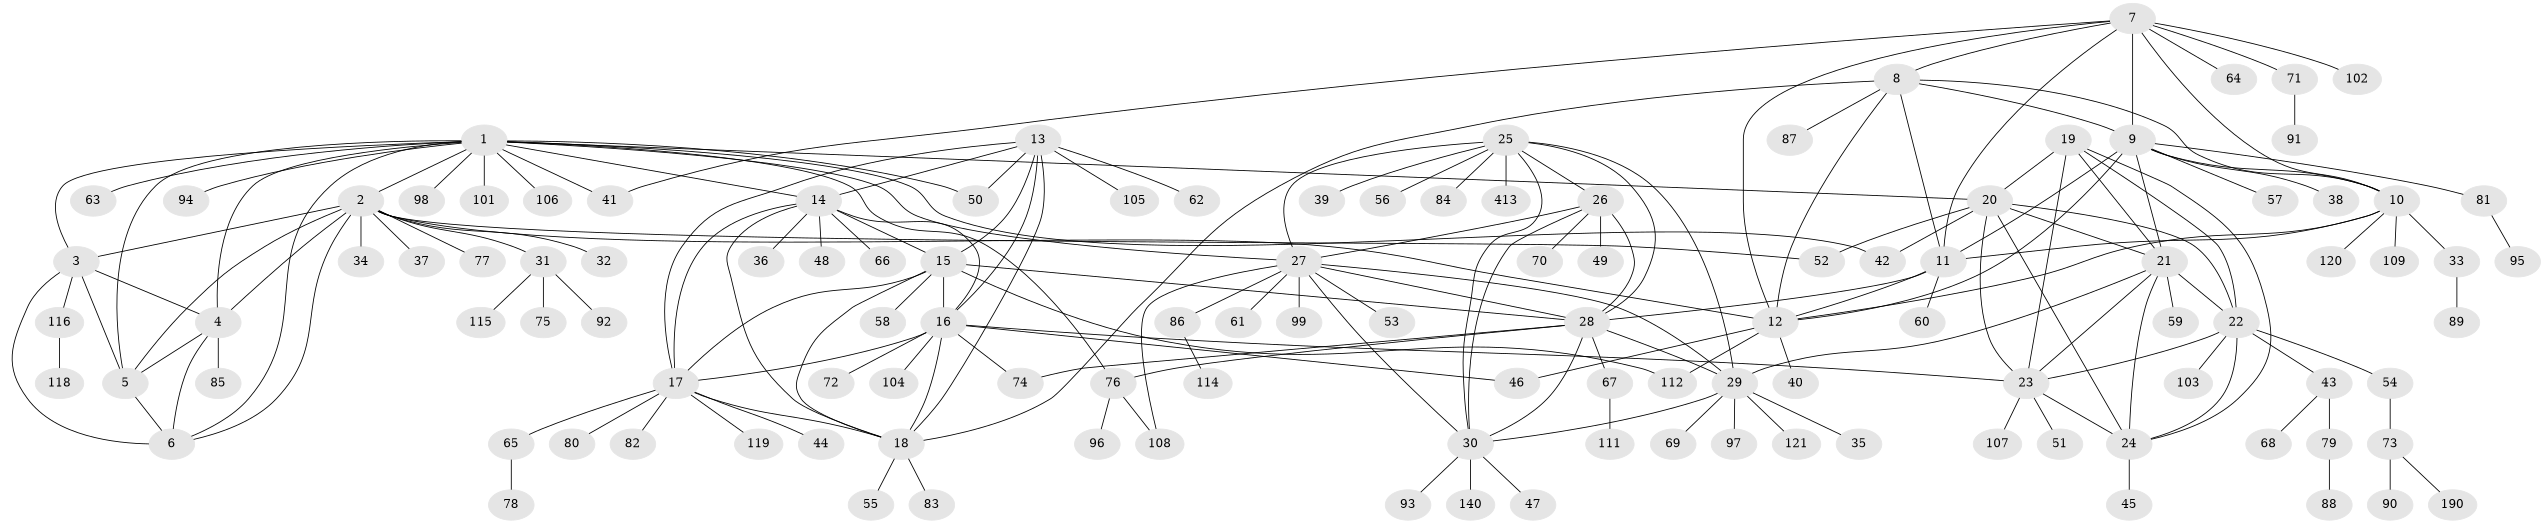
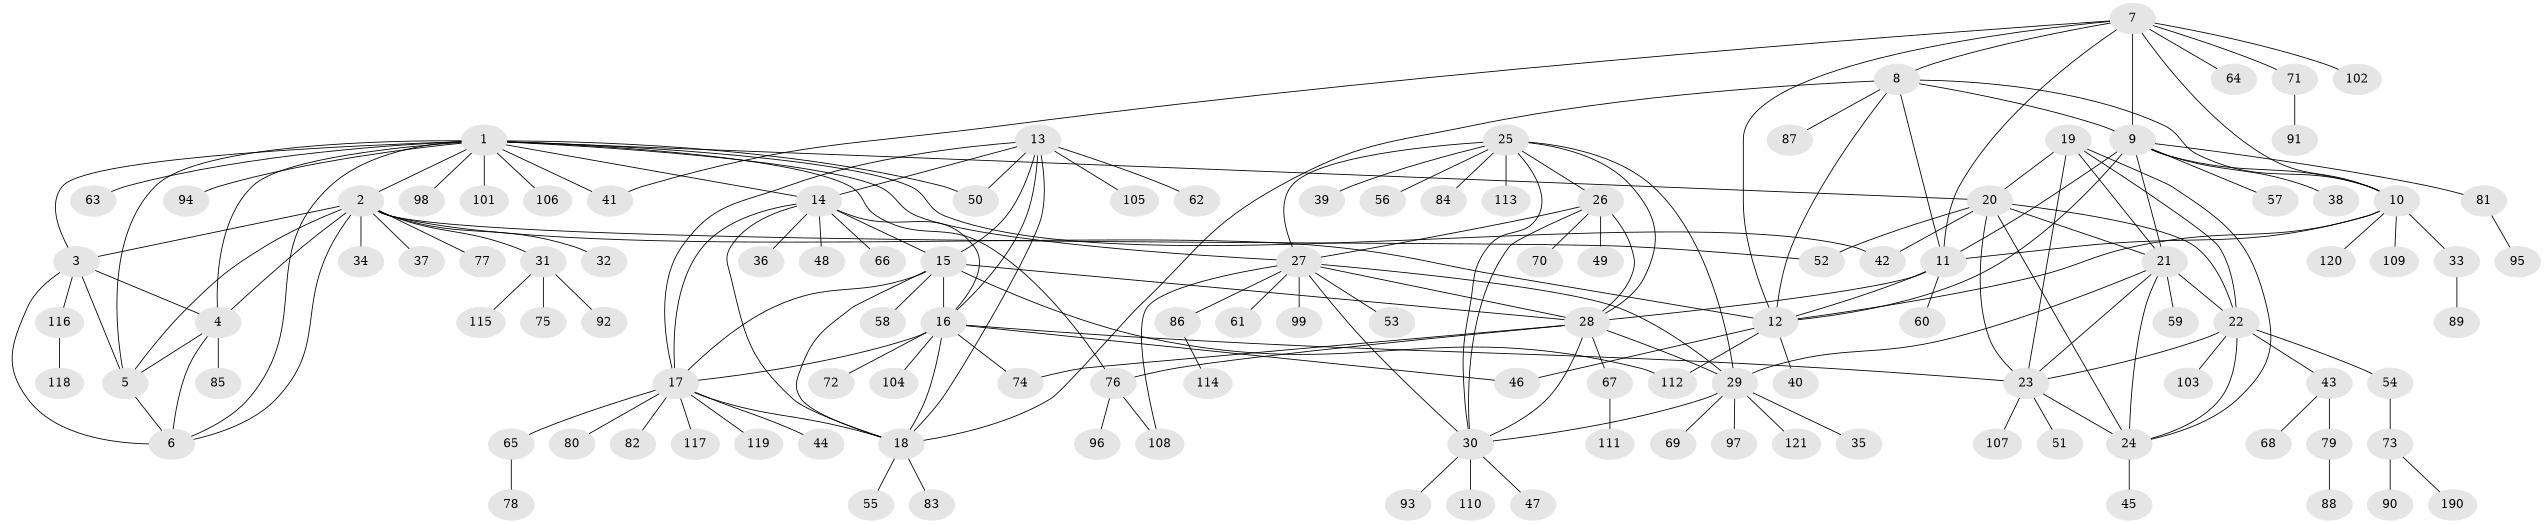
(1506, 201) -> (1506, 201)
none -> (695, 444)
(1471, 505) -> (1471, 505)
